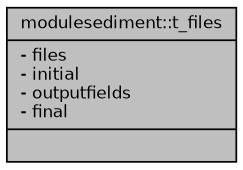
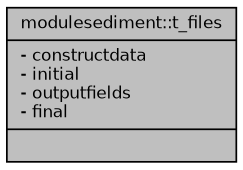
(45, 56) -> (84, 56)
